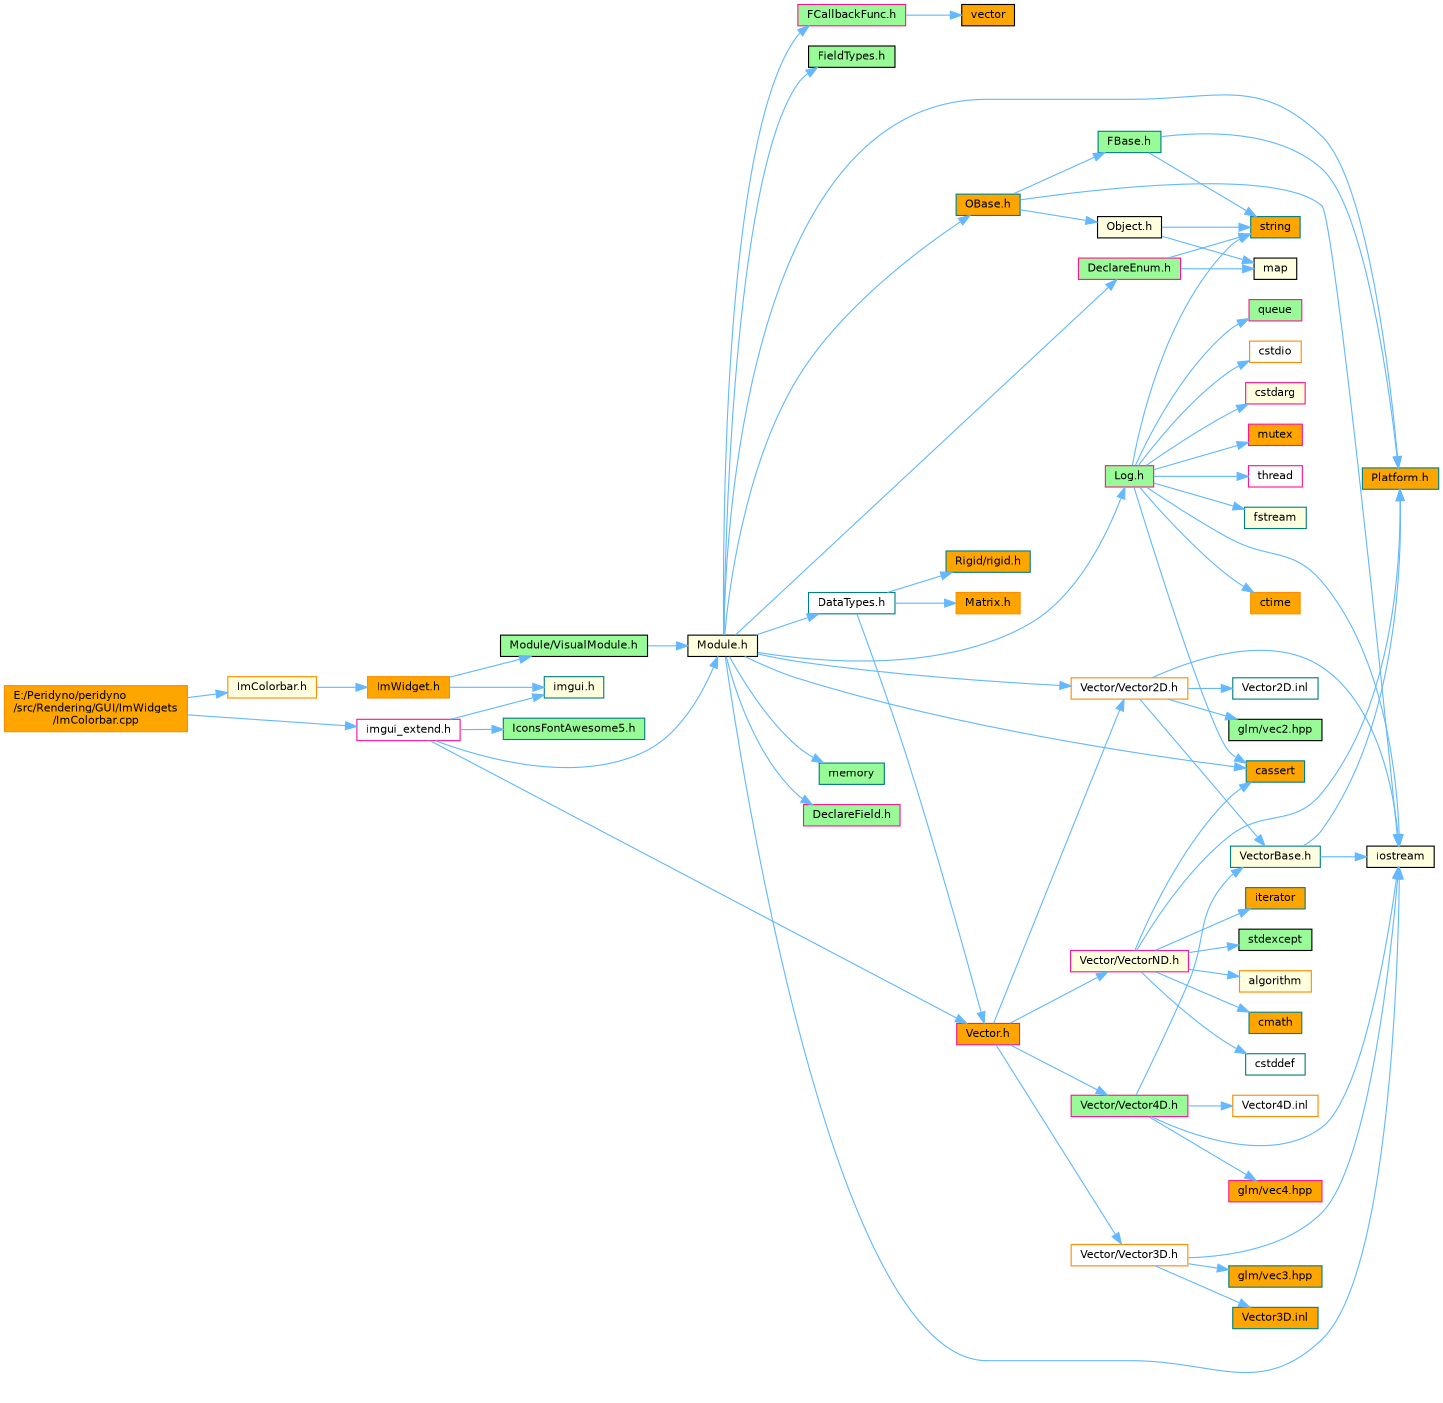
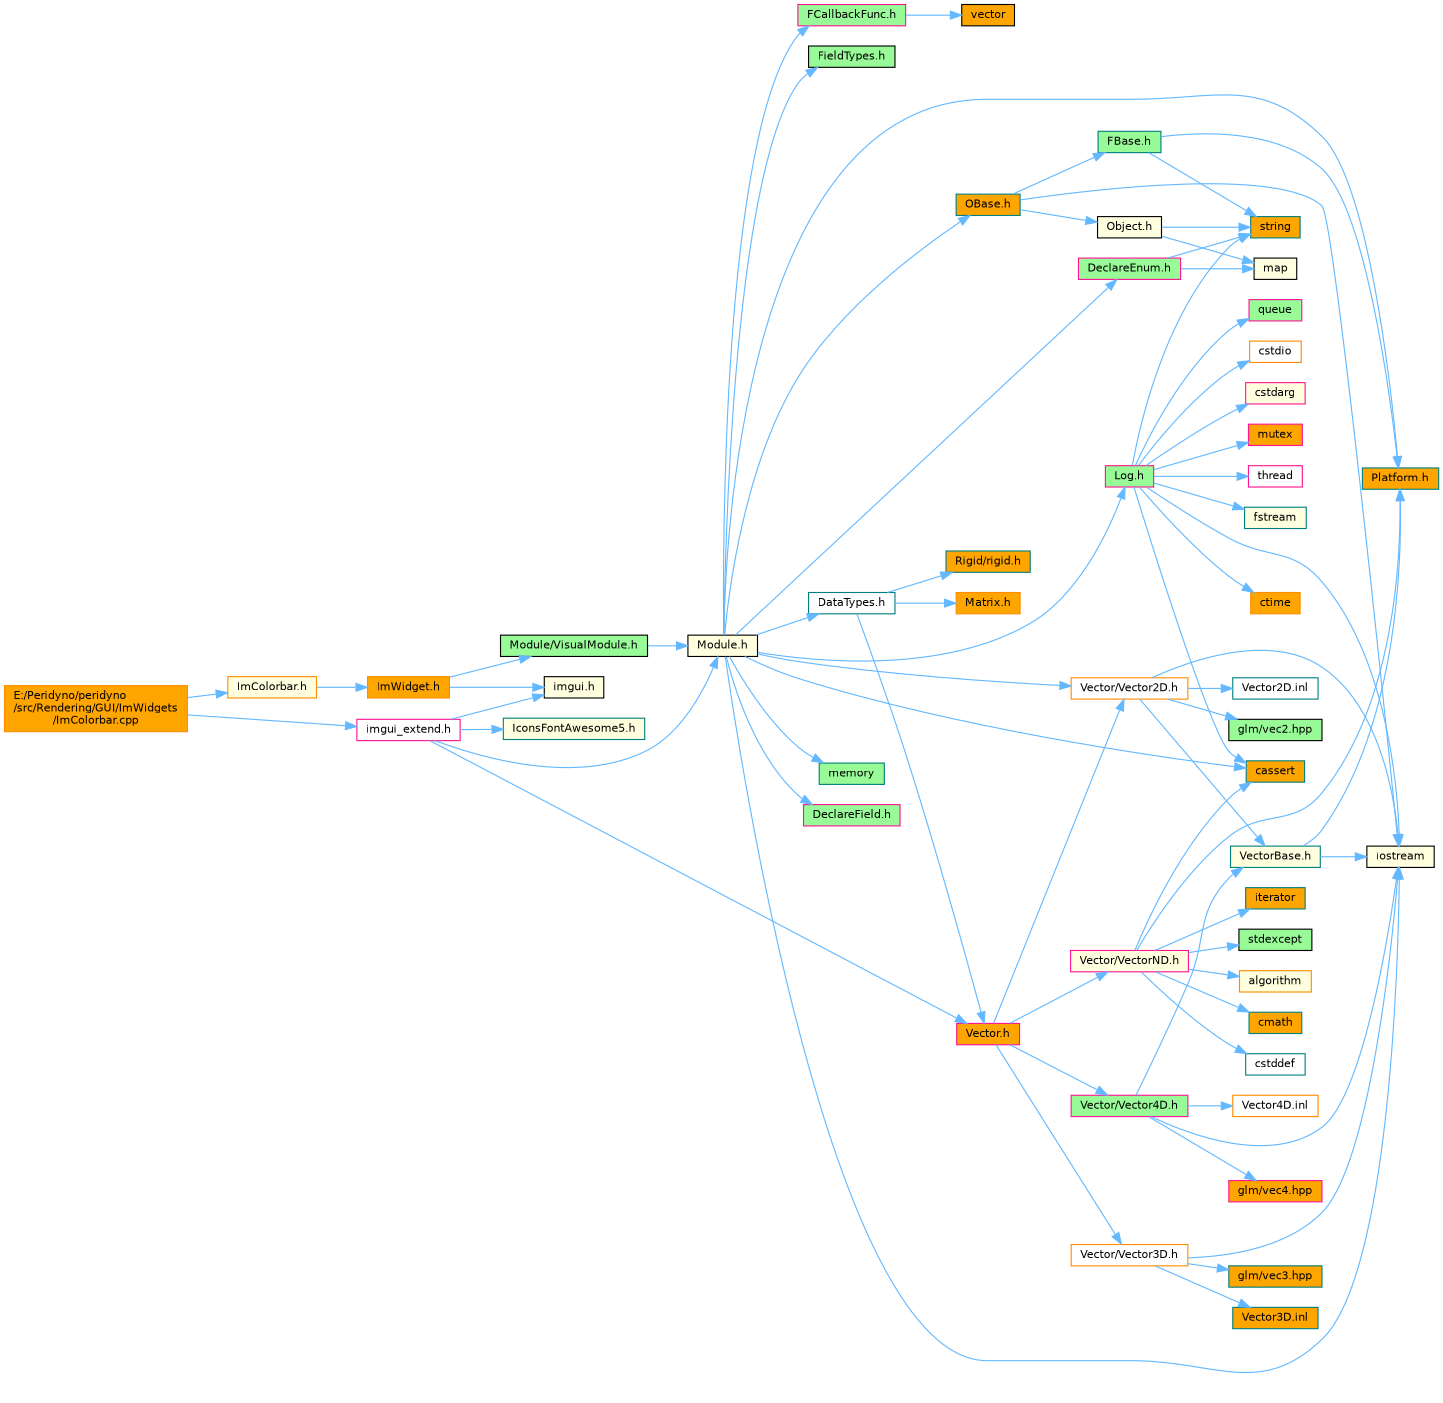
(574, 687) -> (574, 687)
(574, 729) -> (574, 729)
